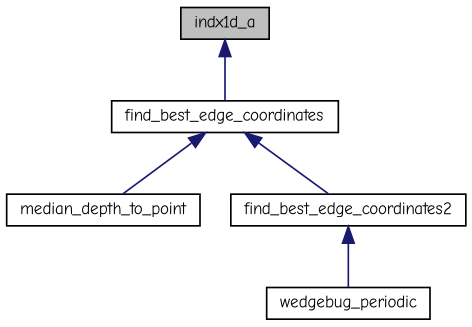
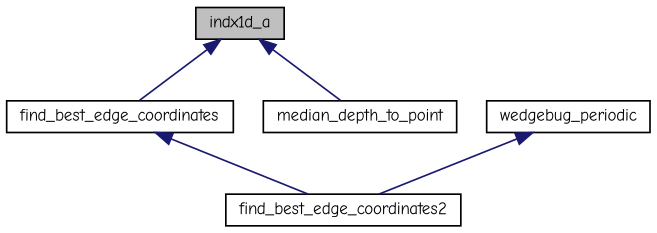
(157, 168) -> (307, 75)
(348, 265) -> (448, 167)
